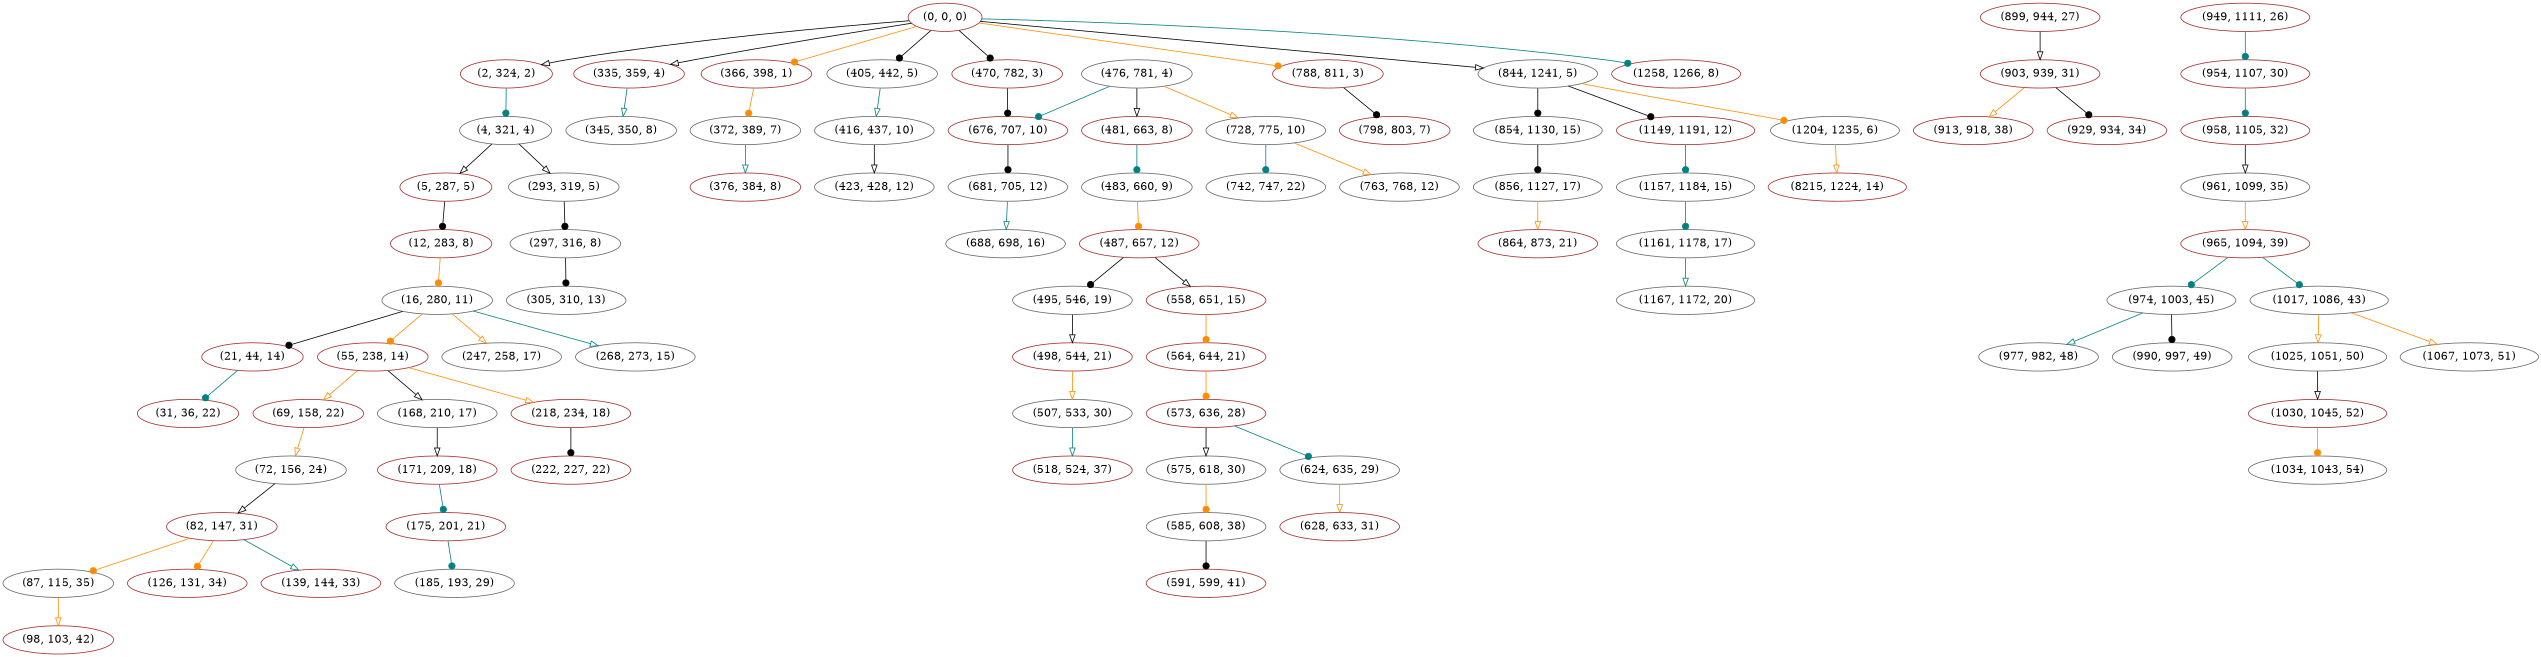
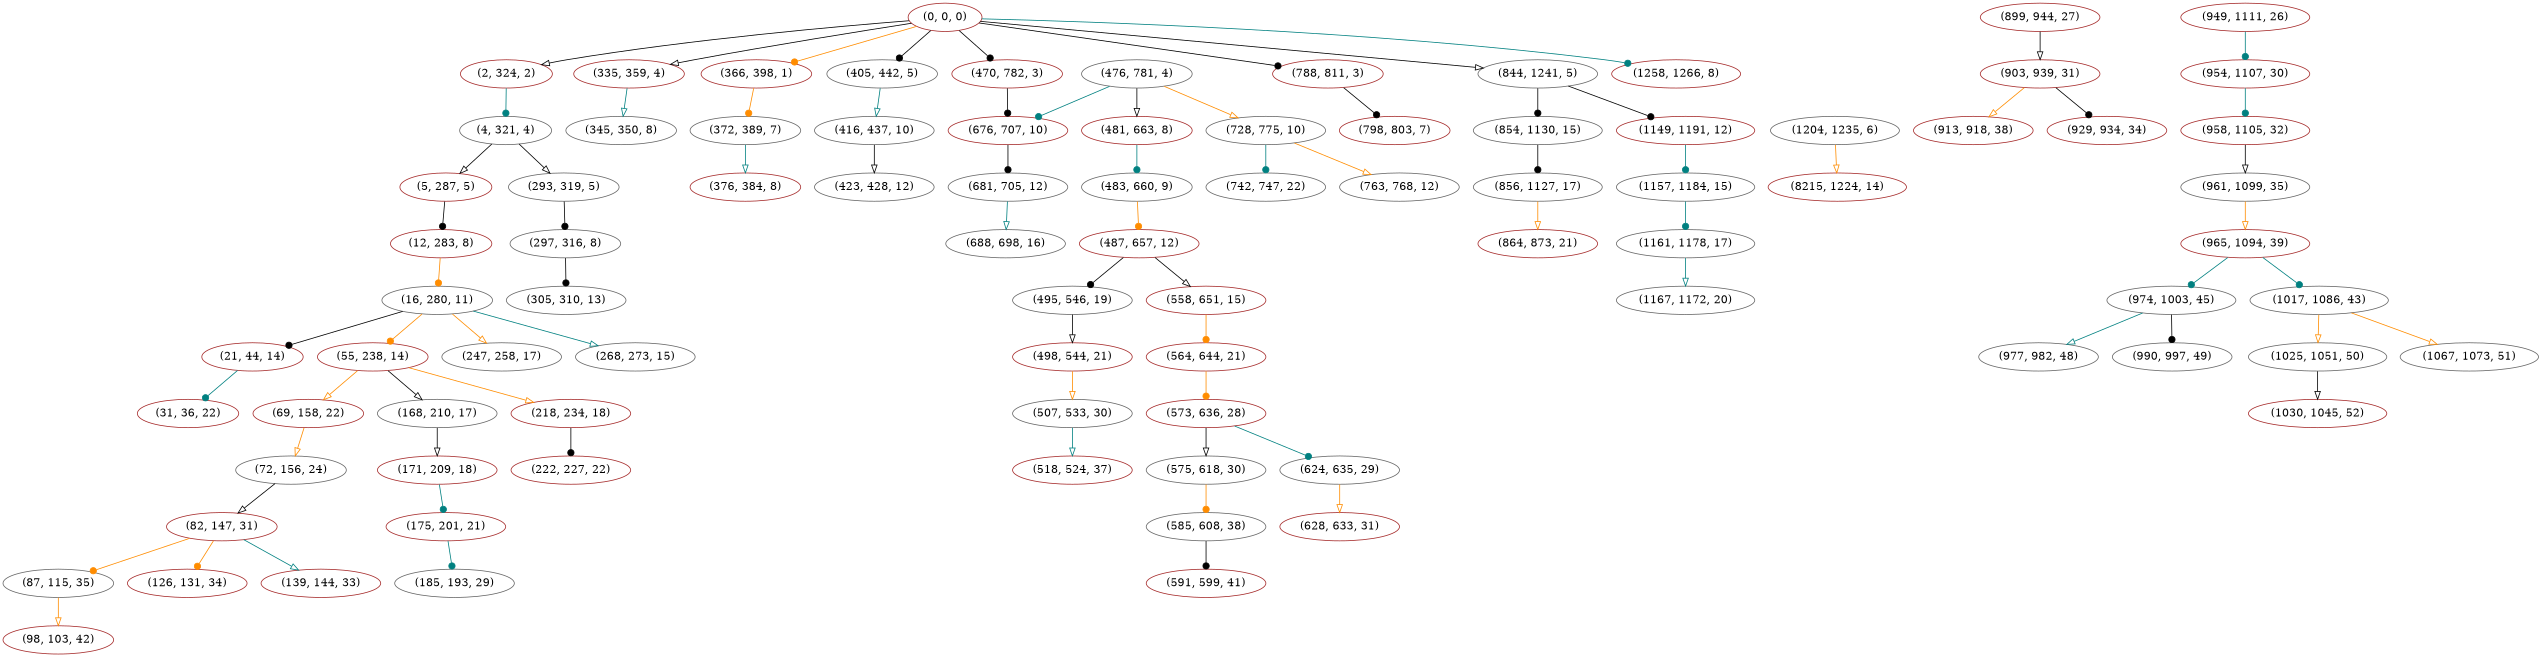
(1127, 44) -> (1127, 44)
(1681, 102) -> none
(2318, 470) -> none
